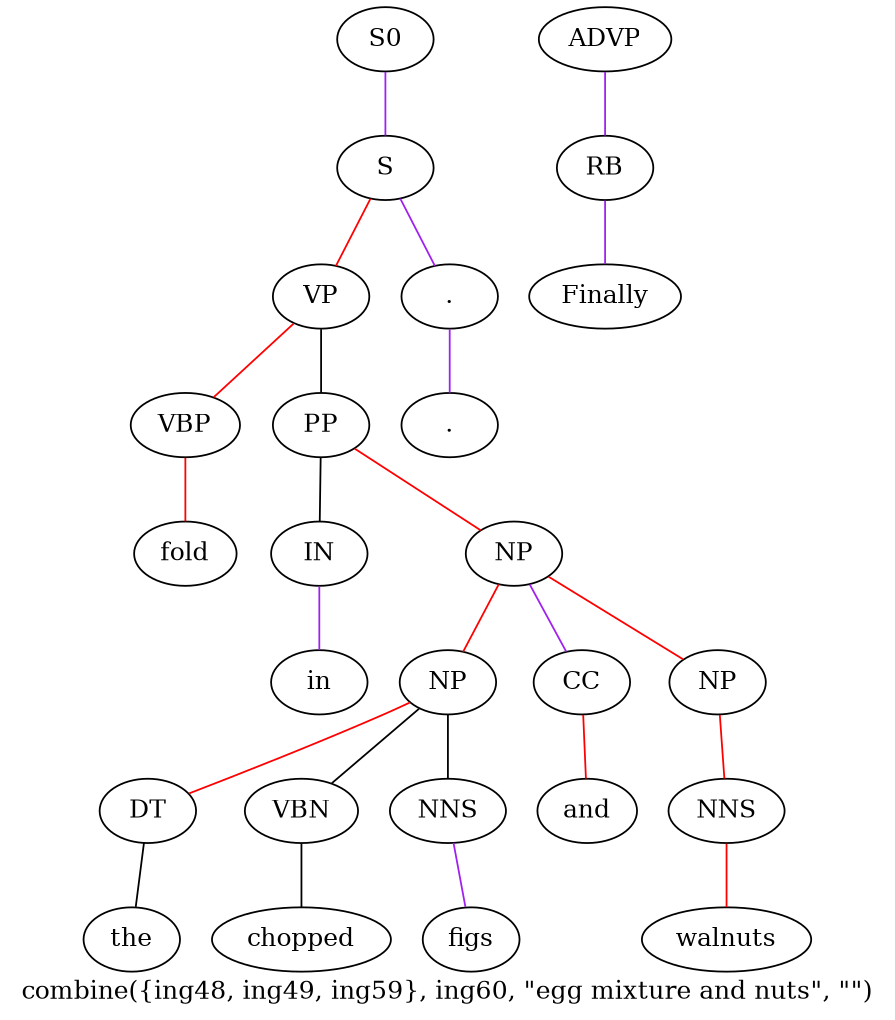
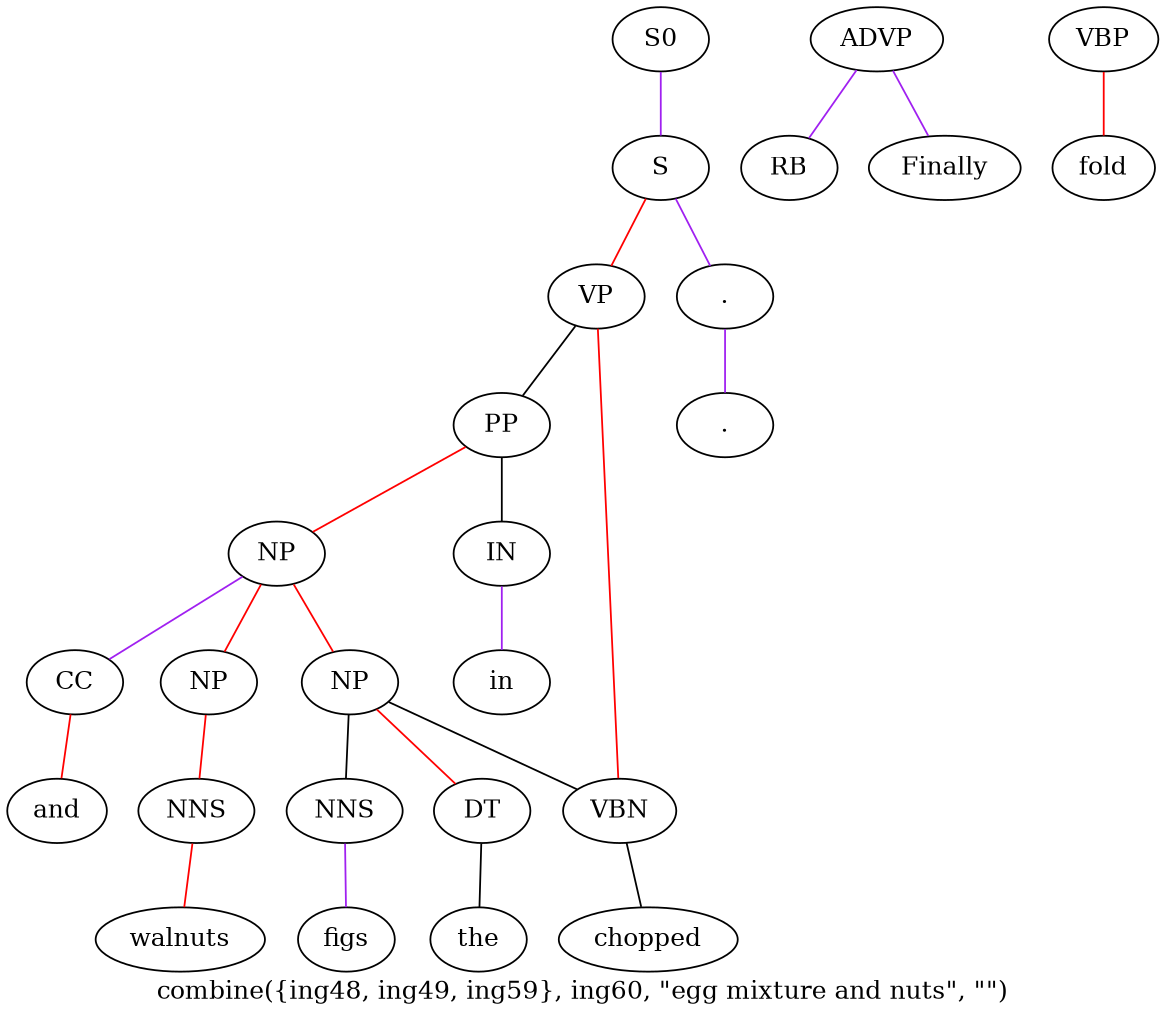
(605, 232) -> (911, 103)
(254, 360) -> (608, 553)
